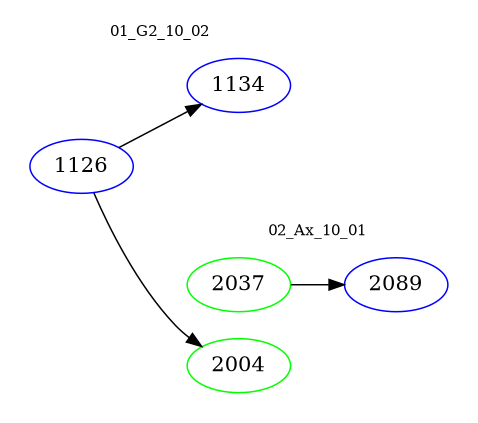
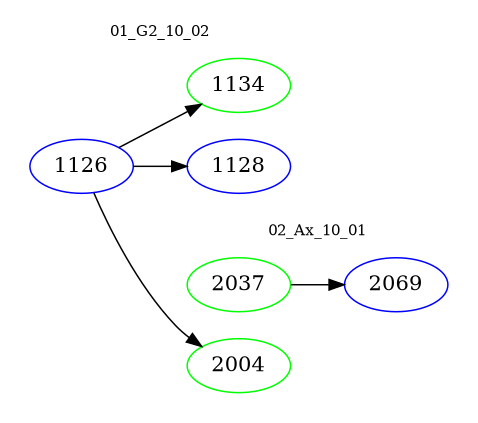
(239, 85) -> (239, 85)
none -> (239, 166)
(396, 285) -> (396, 285)
